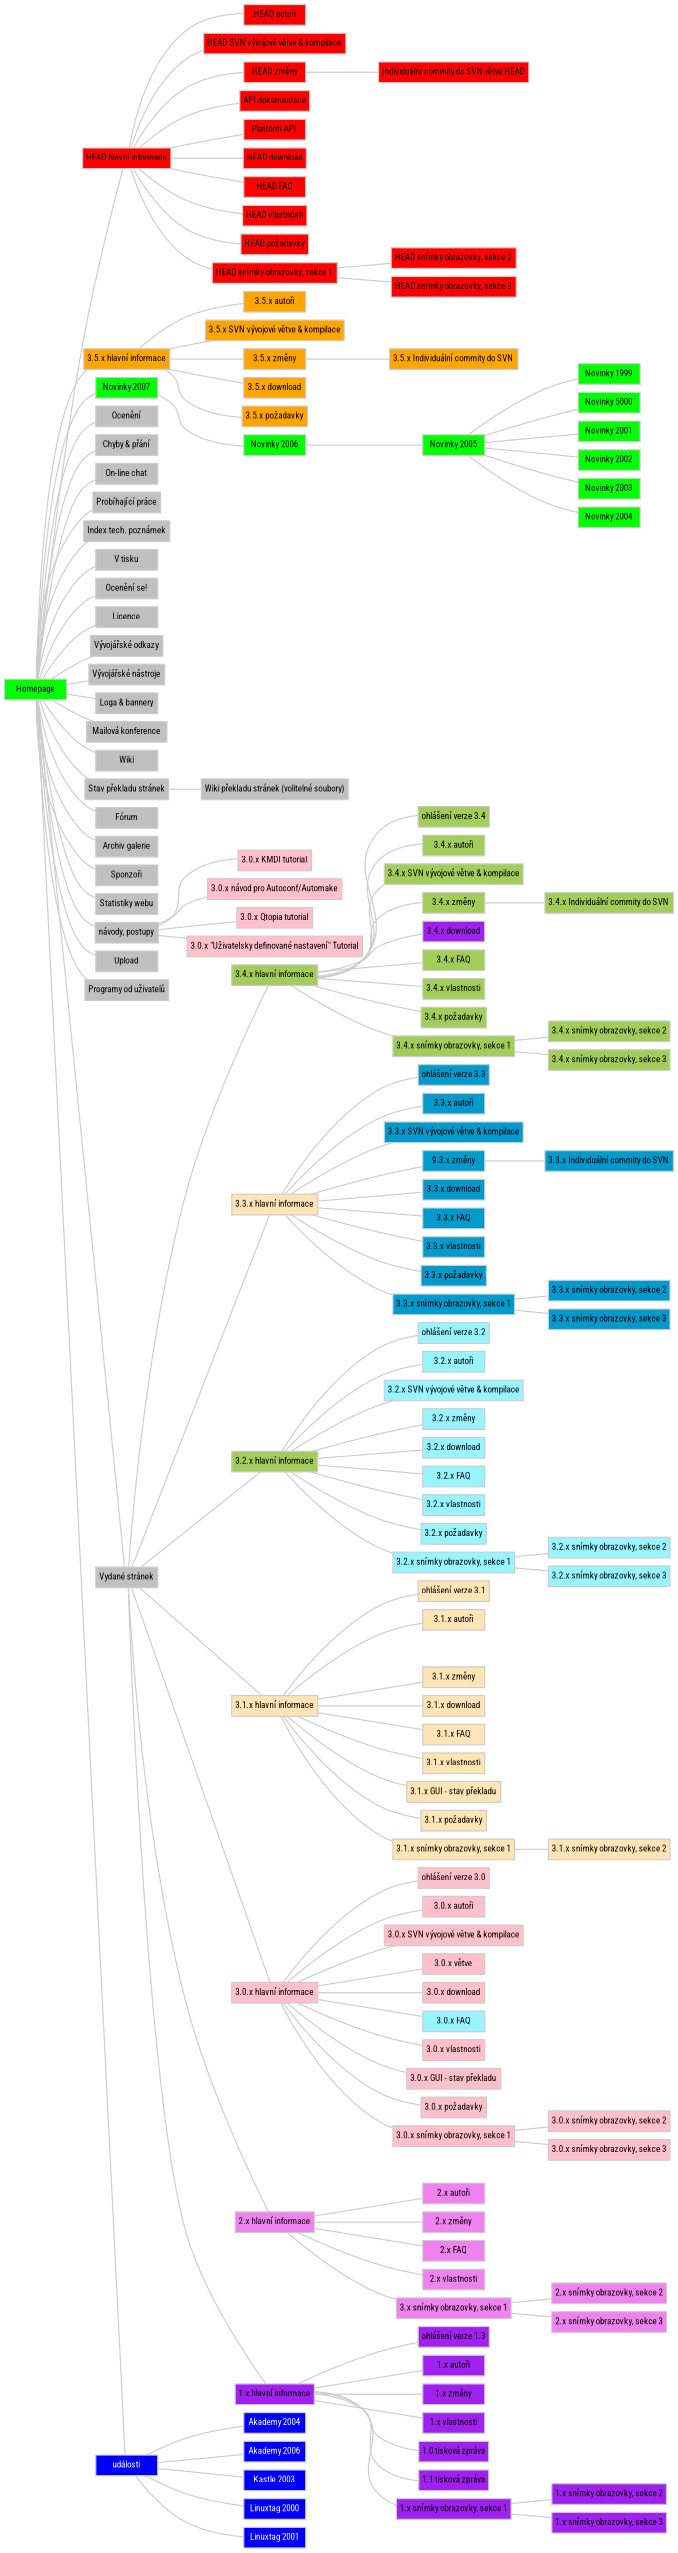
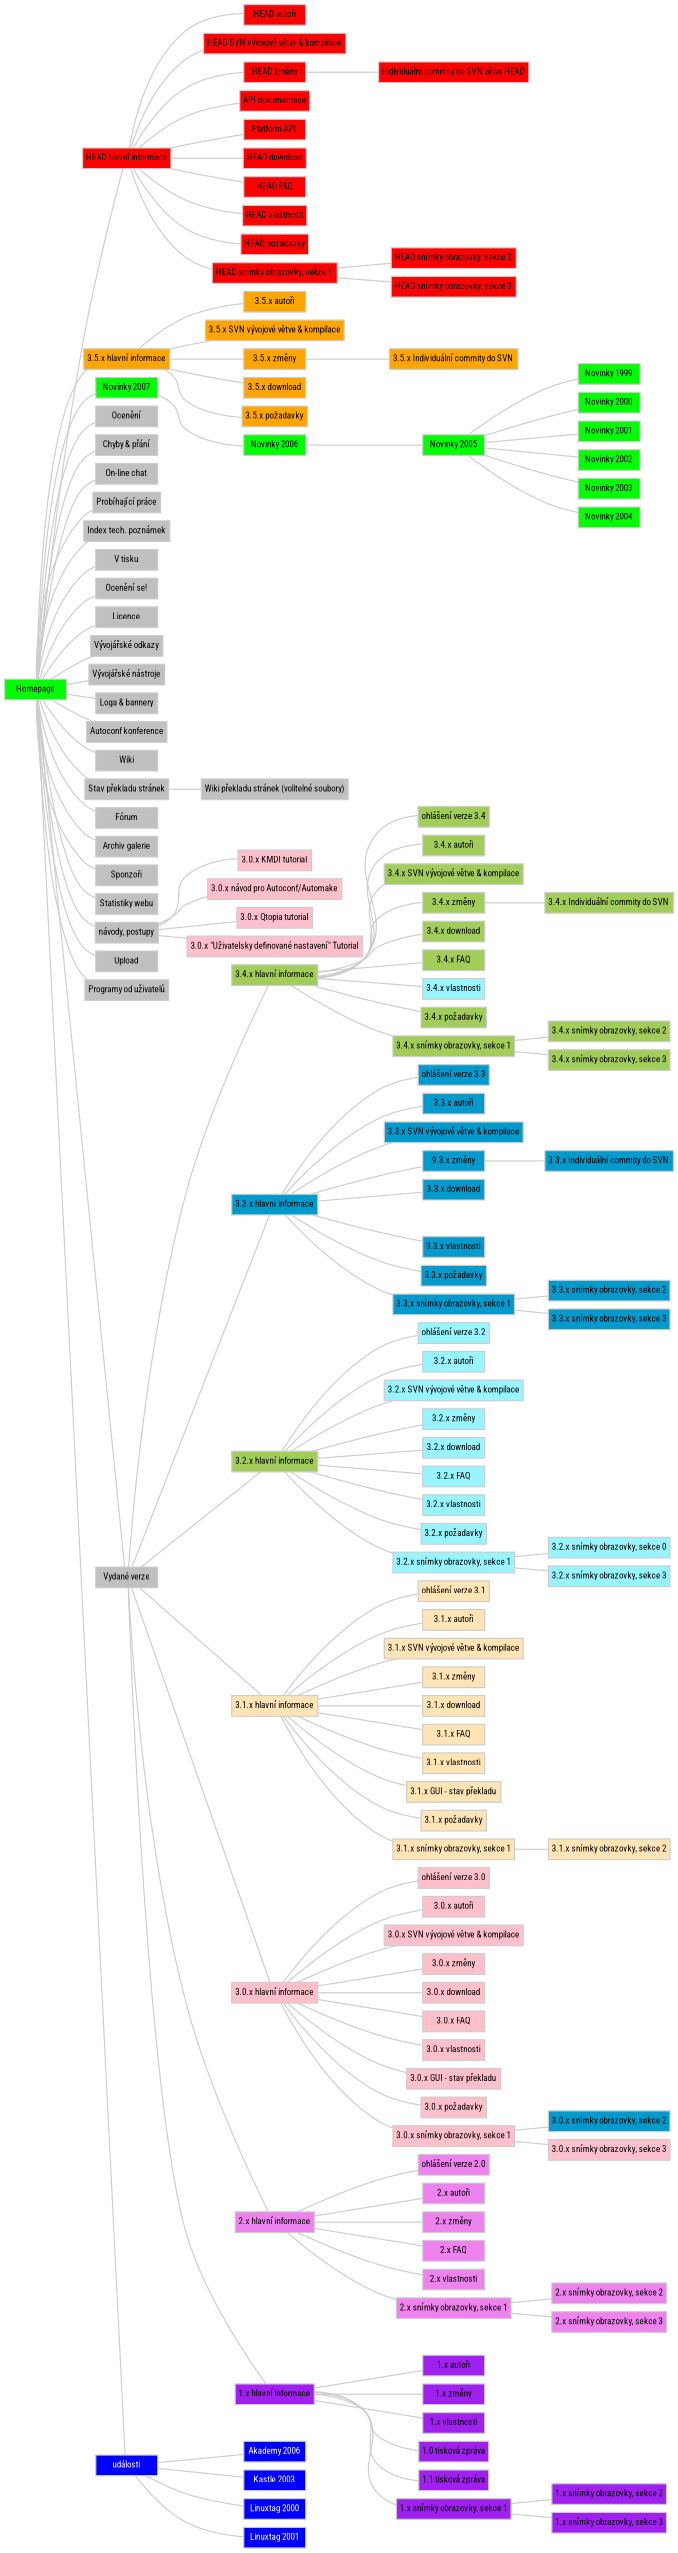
(609, 403) -> (609, 403)
(127, 732) -> (127, 732)
(454, 932) -> (454, 932)
(454, 989) -> (454, 989)
(275, 1205) -> (275, 1205)
(454, 1218) -> none
(609, 1548) -> (609, 1548)
(127, 1577) -> (127, 1577)
none -> (454, 1649)
(454, 1964) -> (454, 1964)
(454, 2021) -> (454, 2021)
(609, 2121) -> (609, 2121)
none -> (454, 2165)
(454, 2308) -> (454, 2308)
(454, 2337) -> none
(275, 2423) -> none
